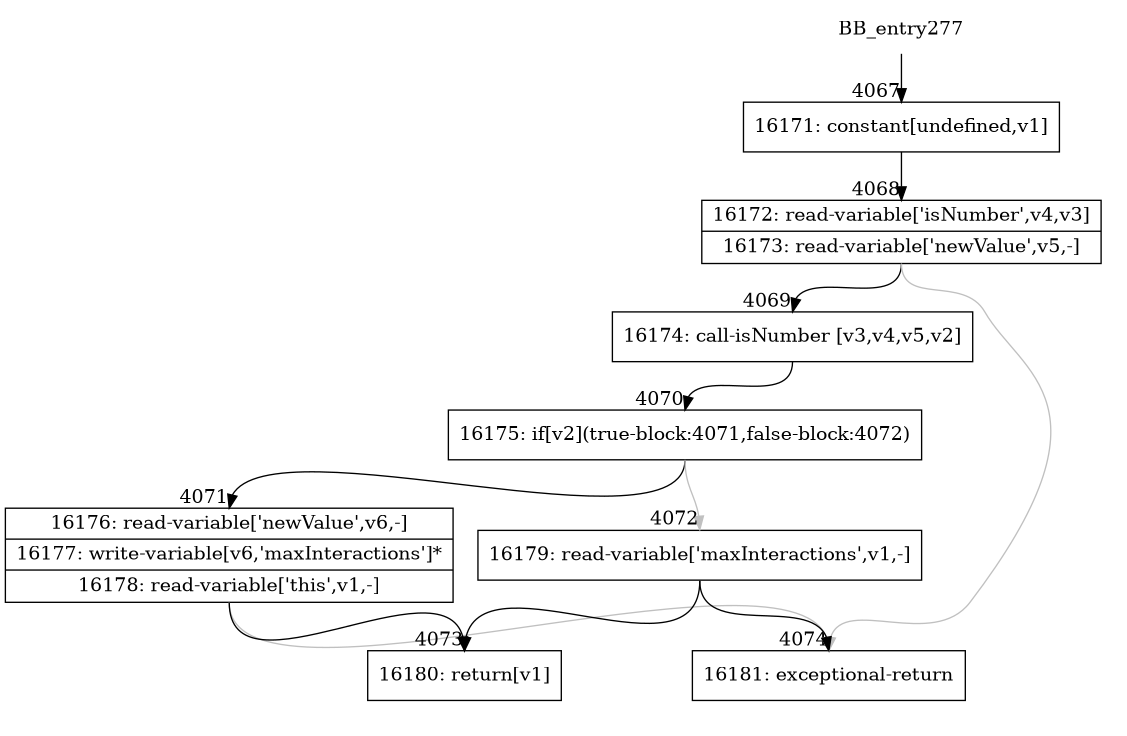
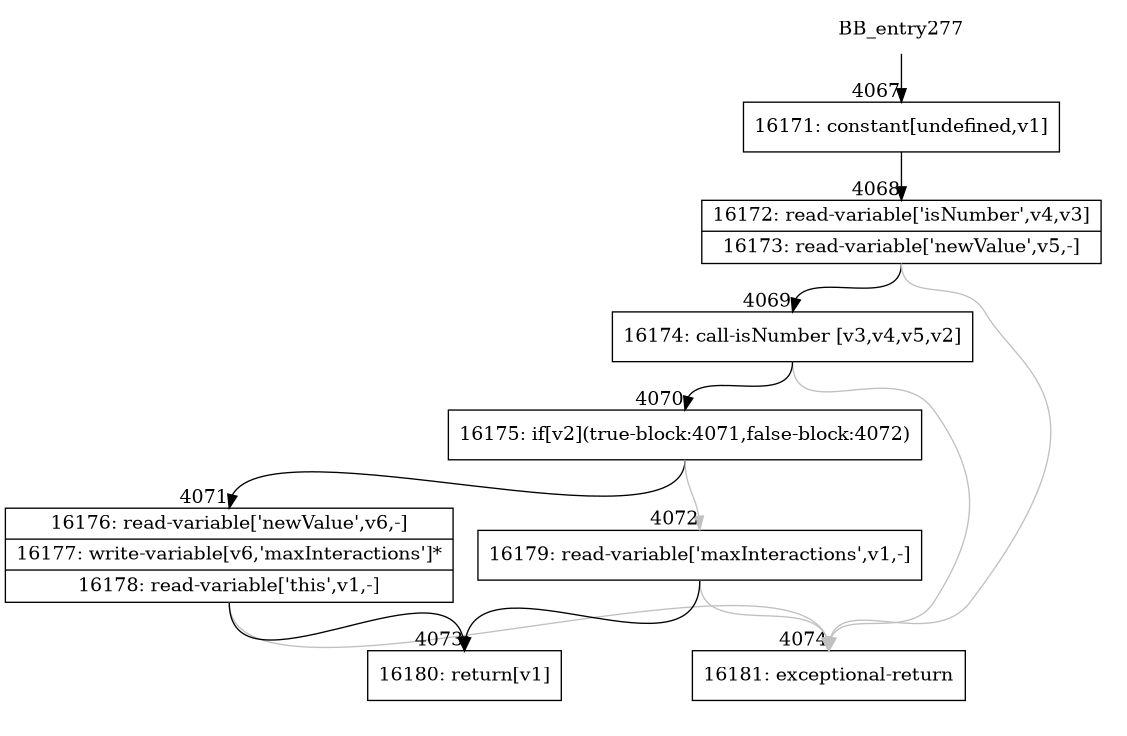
none -> (967, 480)
(757, 615) -> (757, 615)
